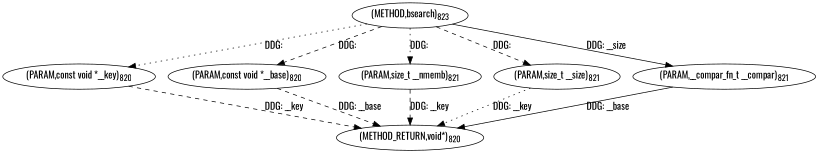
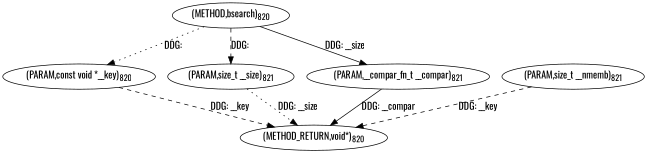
(443, 14) -> (264, 14)
(410, 43) -> none
(247, 77) -> none
(512, 107) -> (298, 107)
(608, 107) -> (388, 107)
